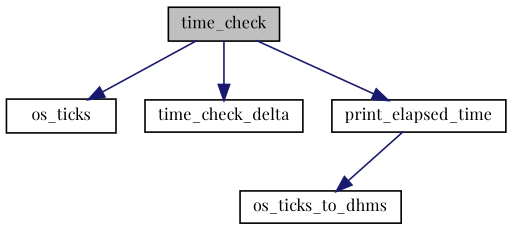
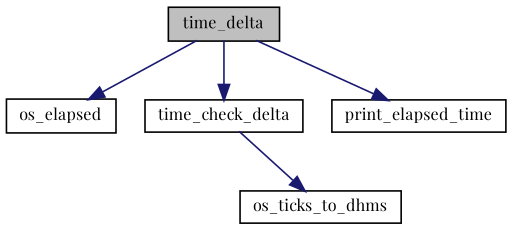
(224, 24) -> (224, 24)
(61, 116) -> (61, 116)
(376, 156) -> (266, 156)
